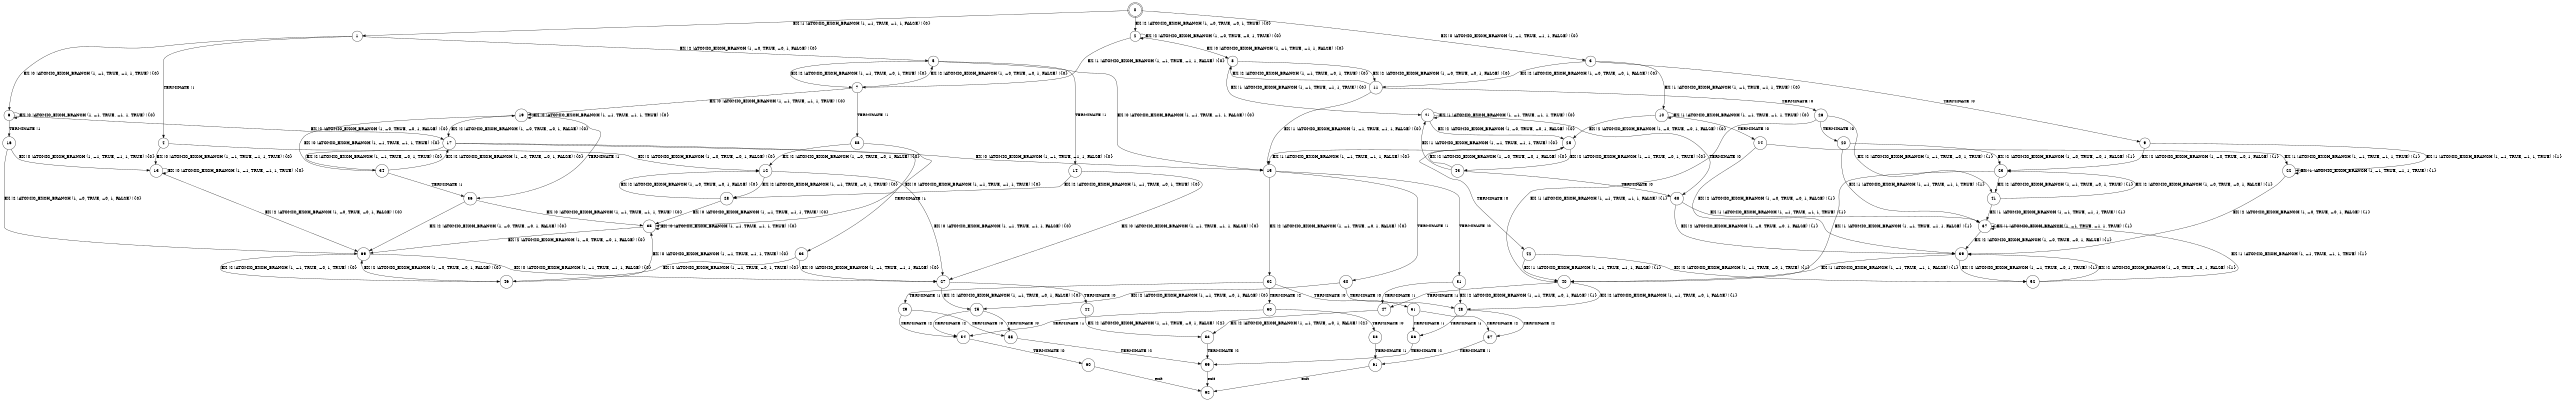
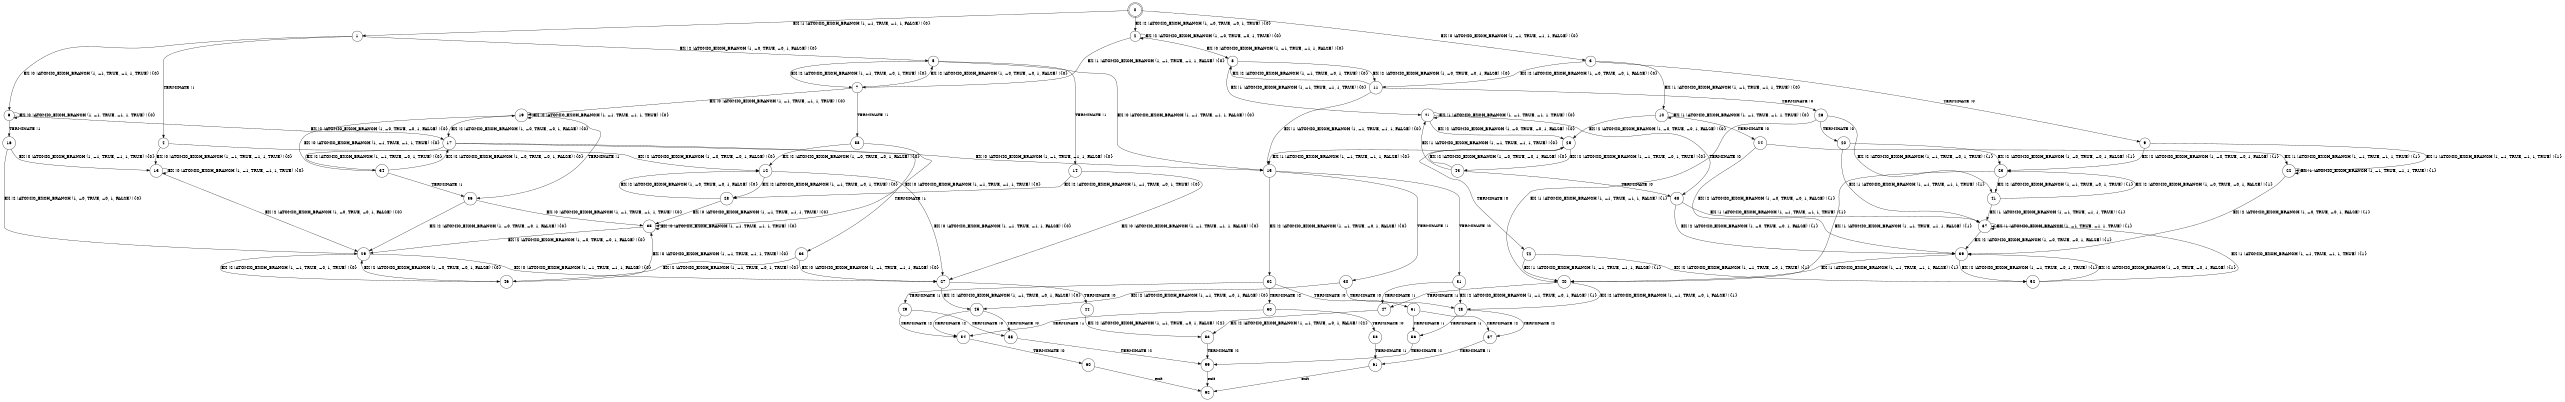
(364, 254) -> (364, 254)
